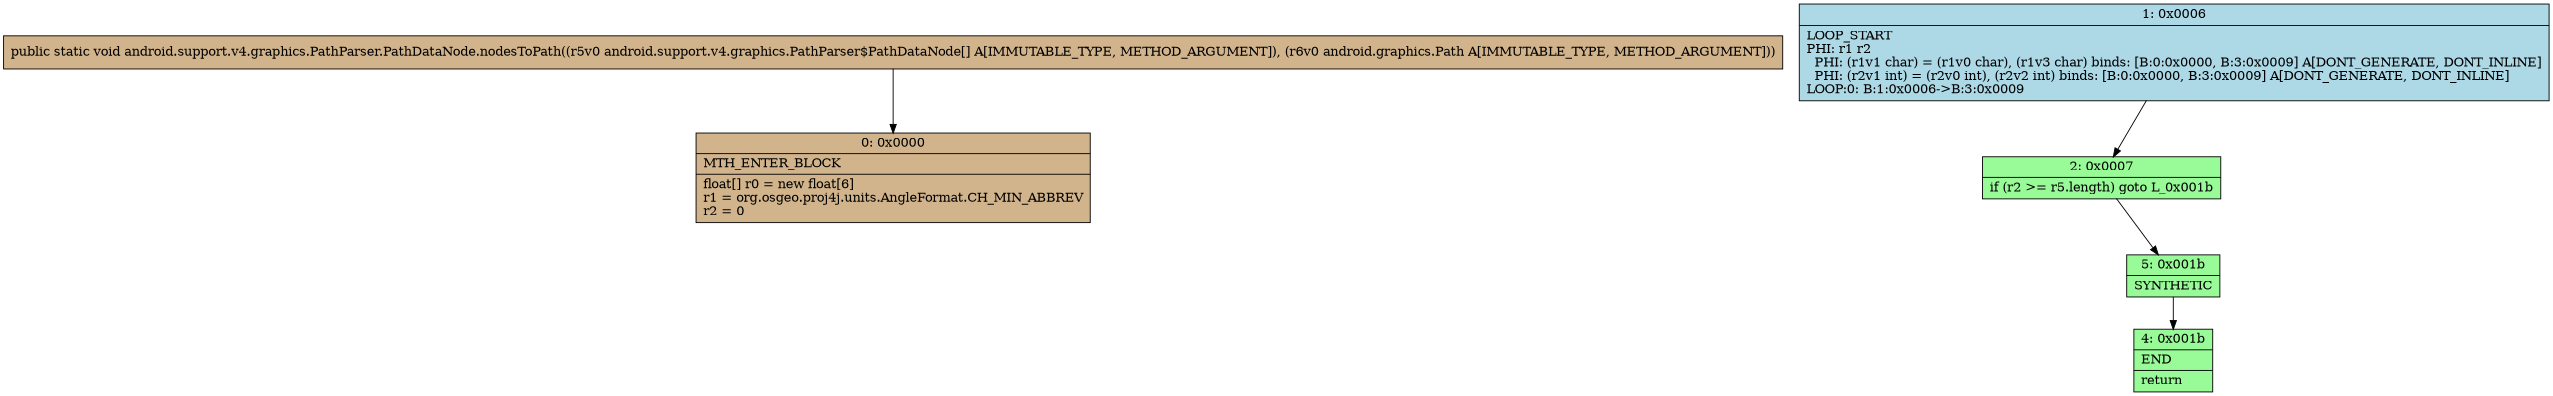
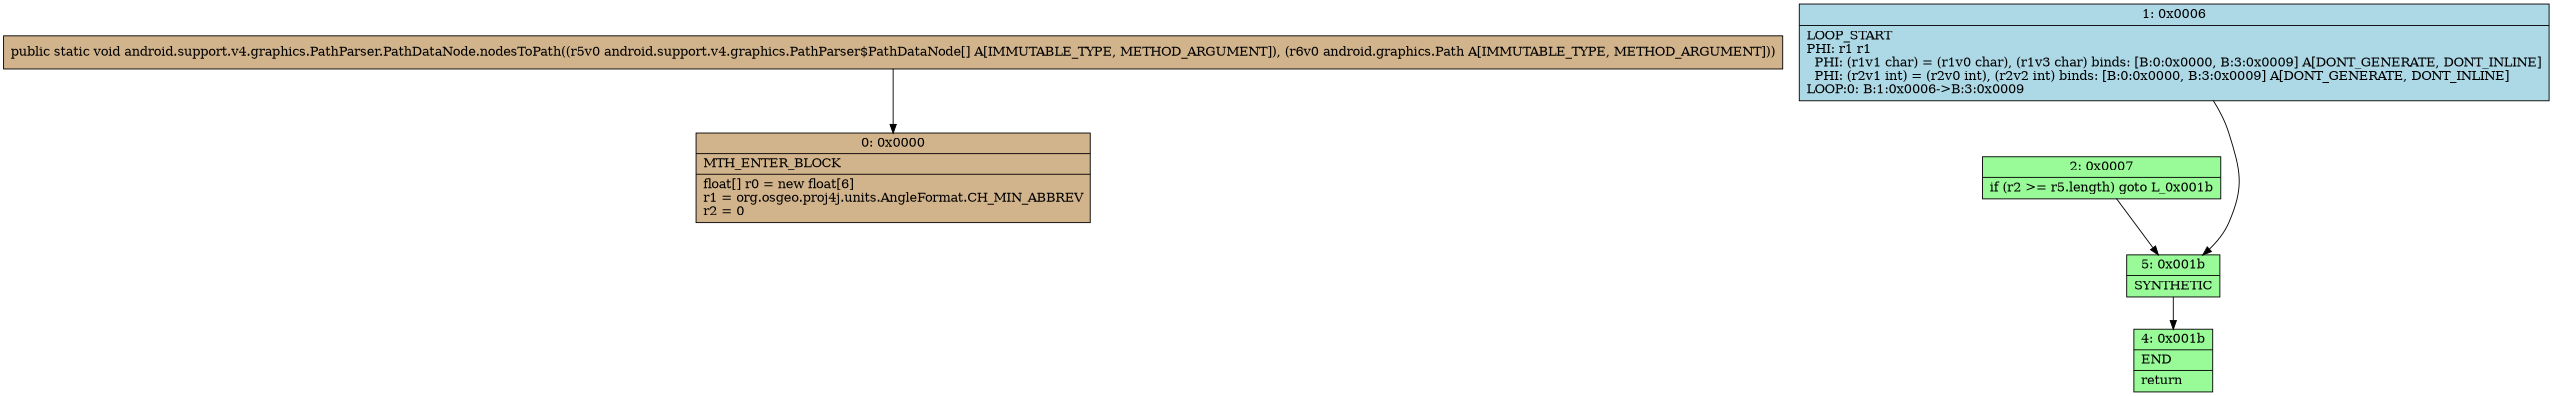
(1841, 49) -> (1841, 49)
(2132, 125) -> (2239, 177)
